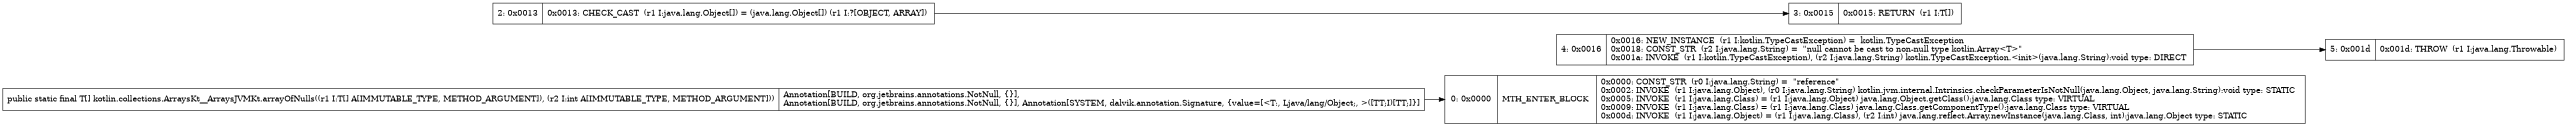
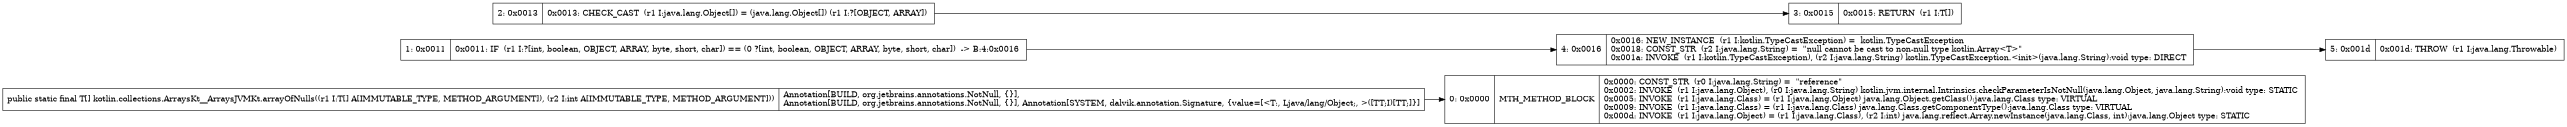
none -> (714, 50)
(1545, 99) -> (1547, 99)
